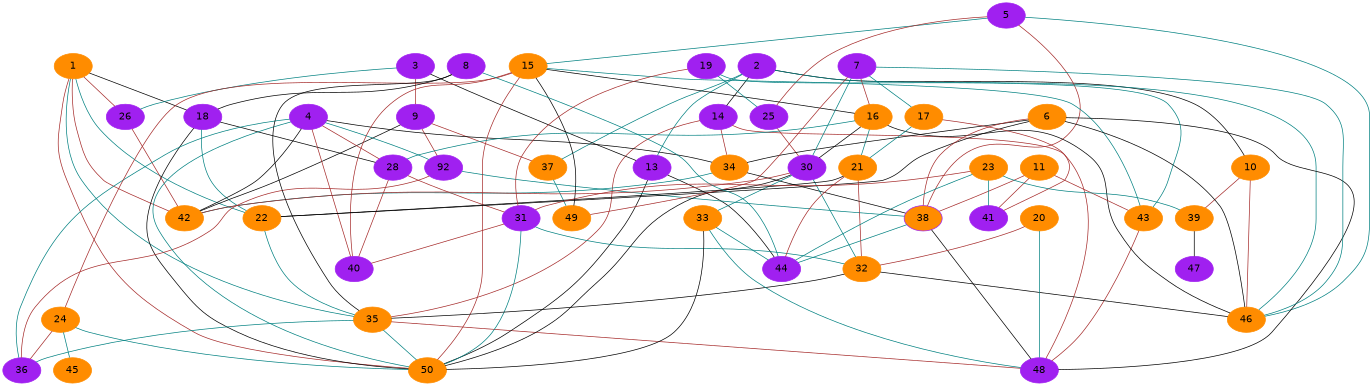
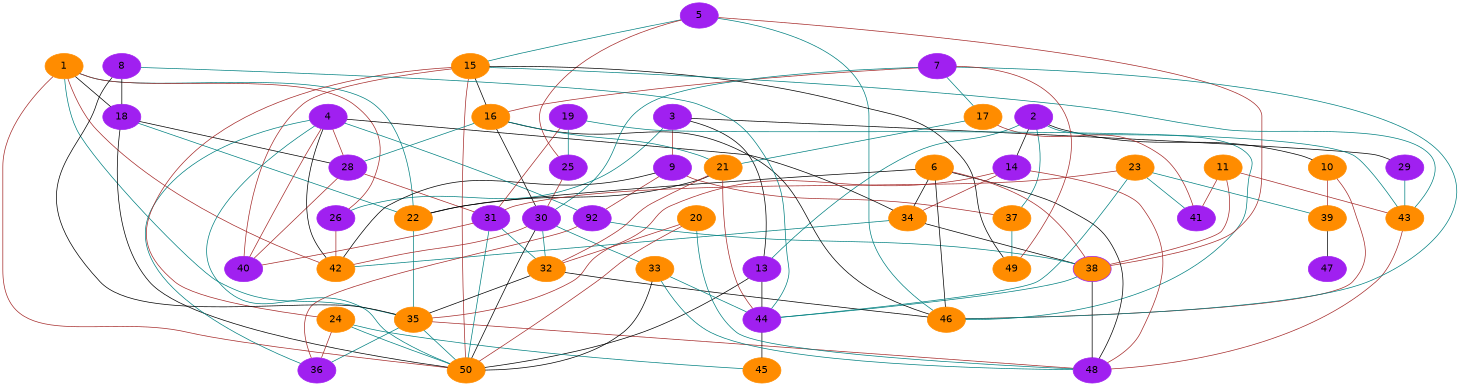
none -> (1405, 168)
none -> (580, 293)
none -> (762, 345)
